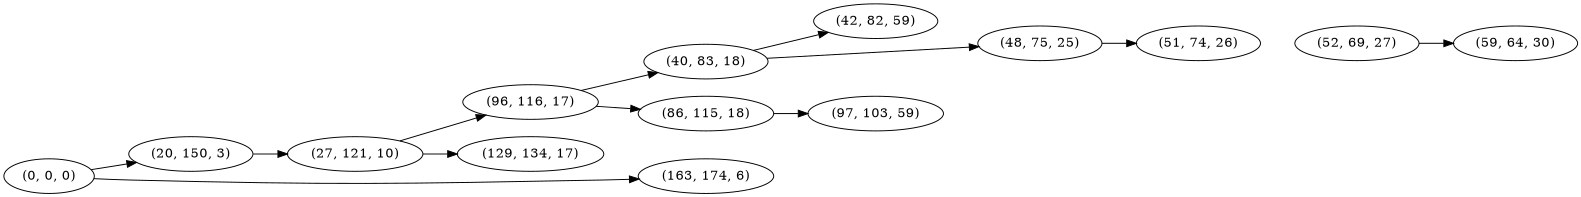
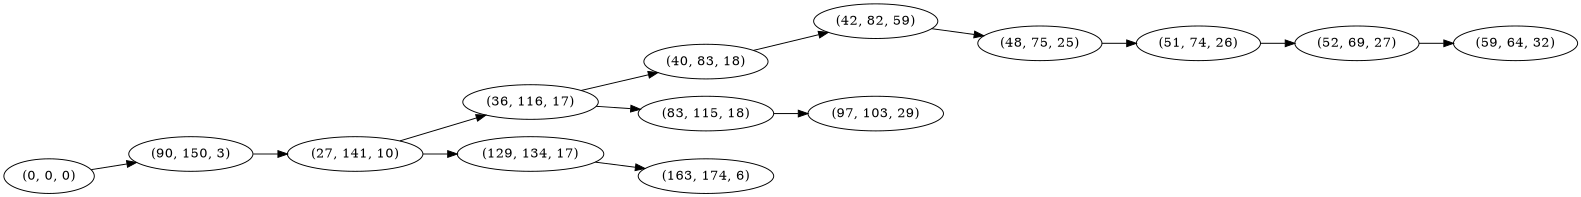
none -> (1273, 43)
(1516, 43) -> (1516, 43)
(868, 53) -> (953, 32)
(531, 102) -> (531, 102)
(706, 114) -> (706, 114)
(876, 114) -> (876, 114)
(191, 154) -> (191, 154)
(355, 154) -> (355, 154)
(362, 183) -> (615, 165)
